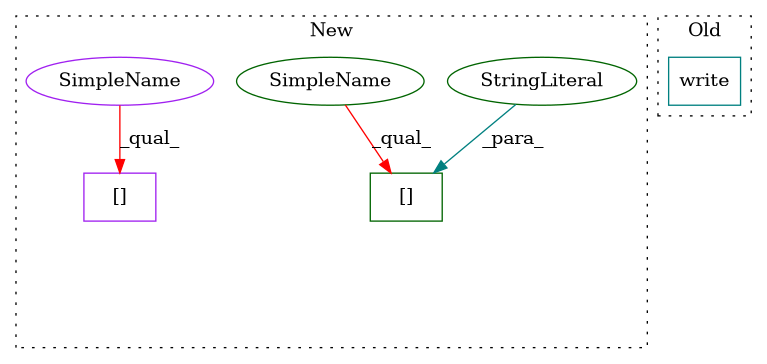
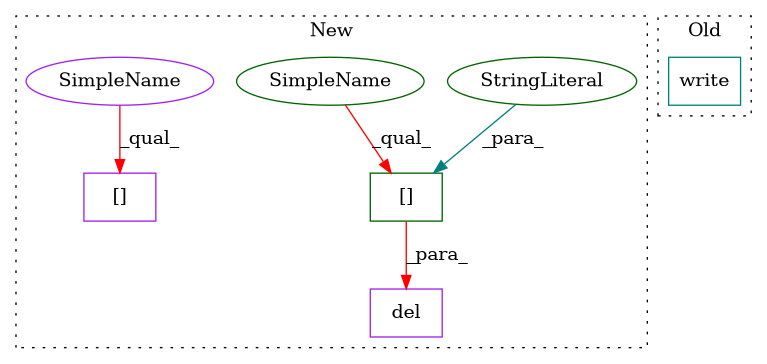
none -> (406, 313)
